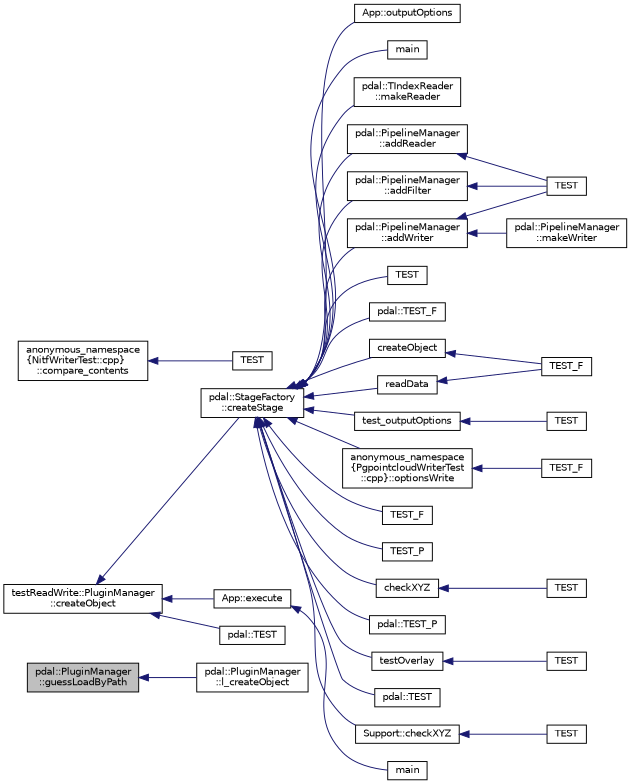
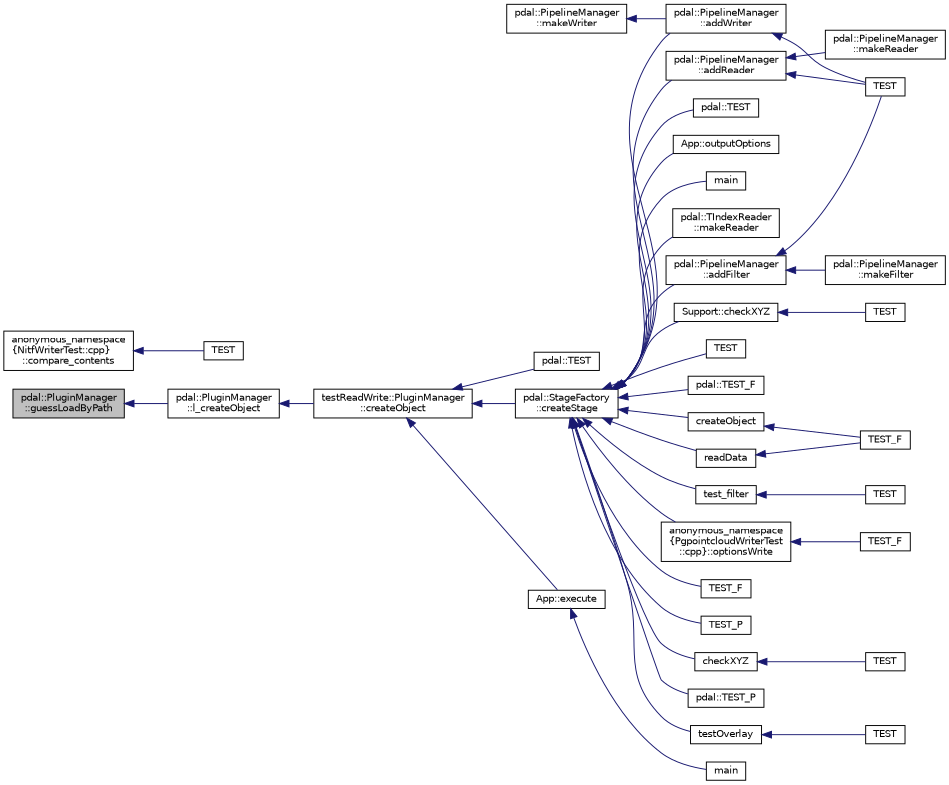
none -> (885, 45)
(492, 233) -> (651, 19)
none -> (885, 270)
none -> (301, 404)
(407, 421) -> (726, 495)
